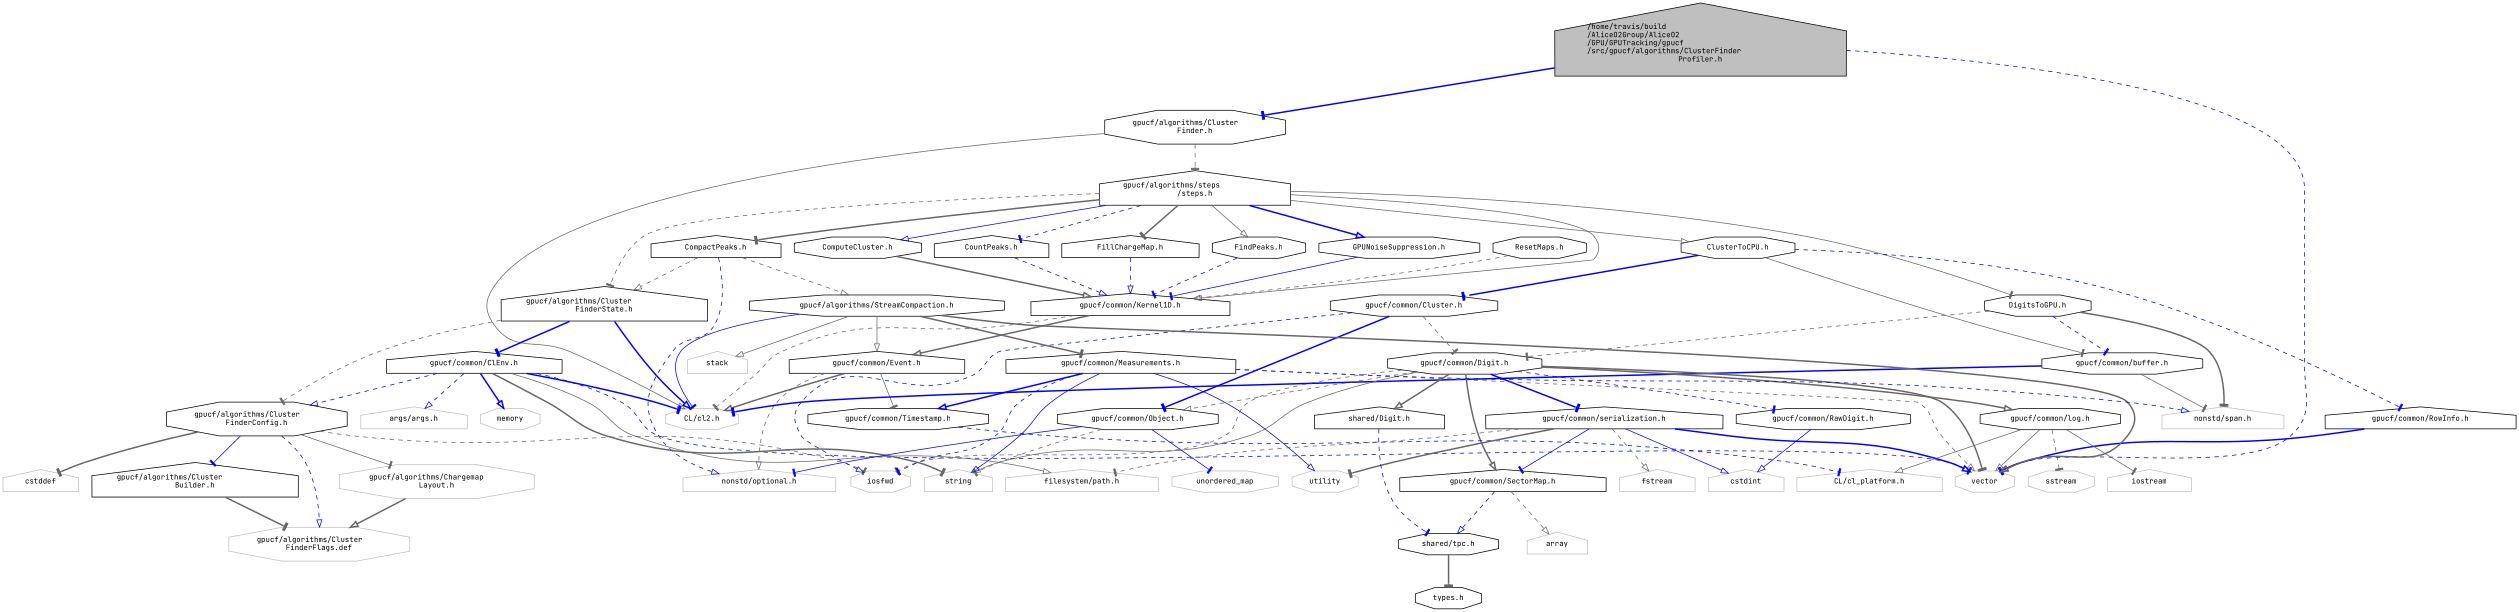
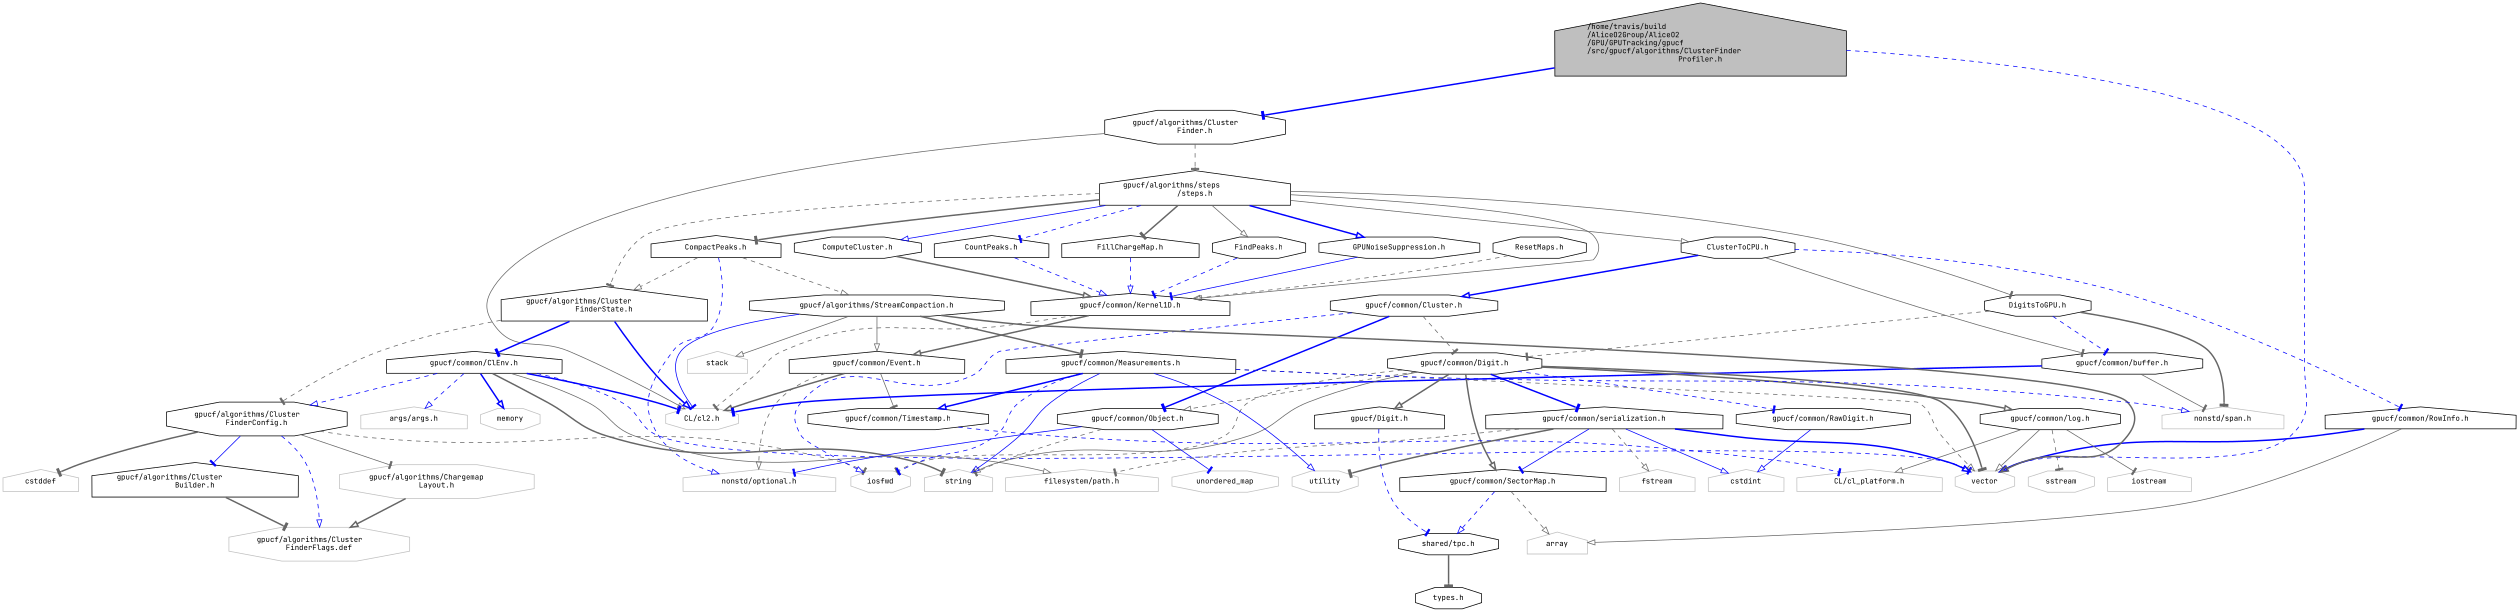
(1584, 275) -> (1584, 275)
(1380, 419) -> (1380, 419)
(2182, 442) -> (2182, 442)
none -> (2005, 522)
